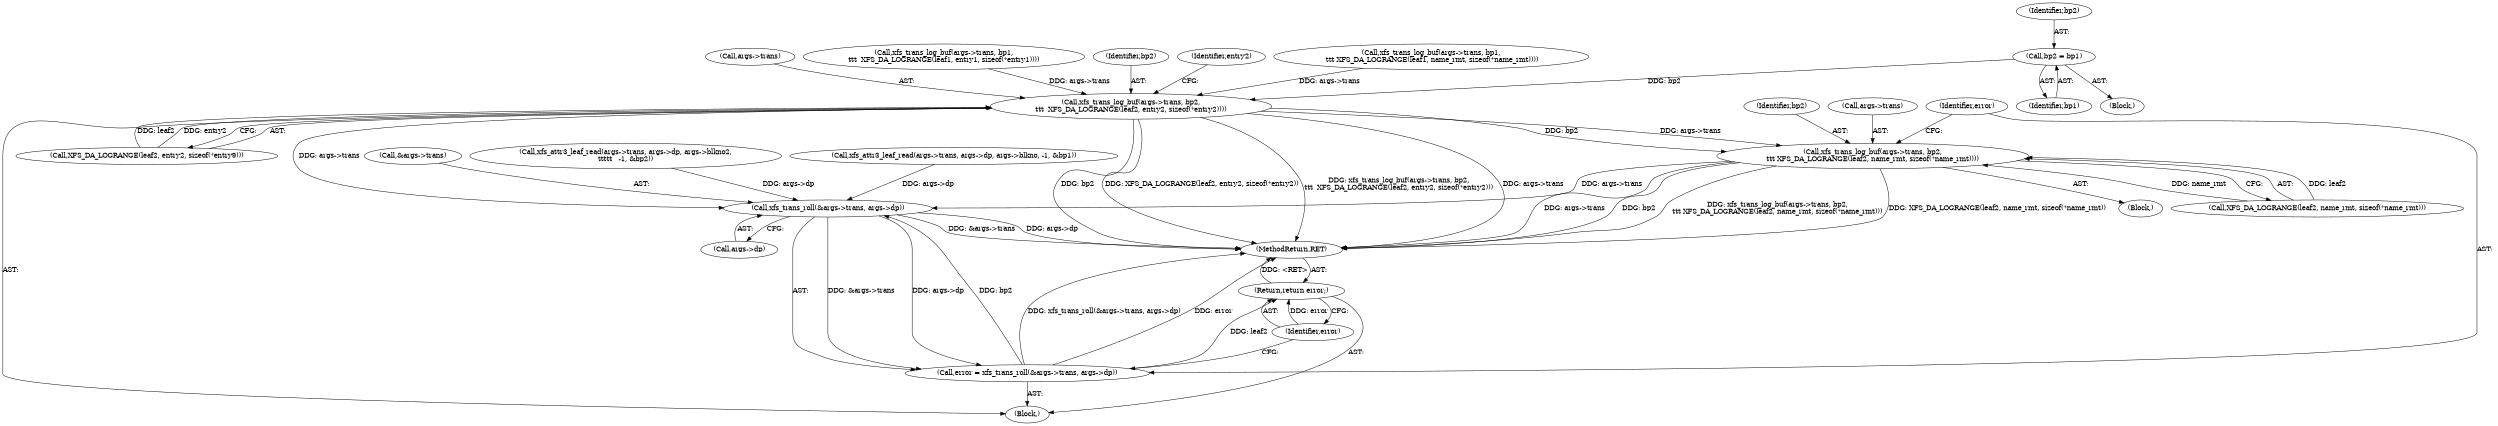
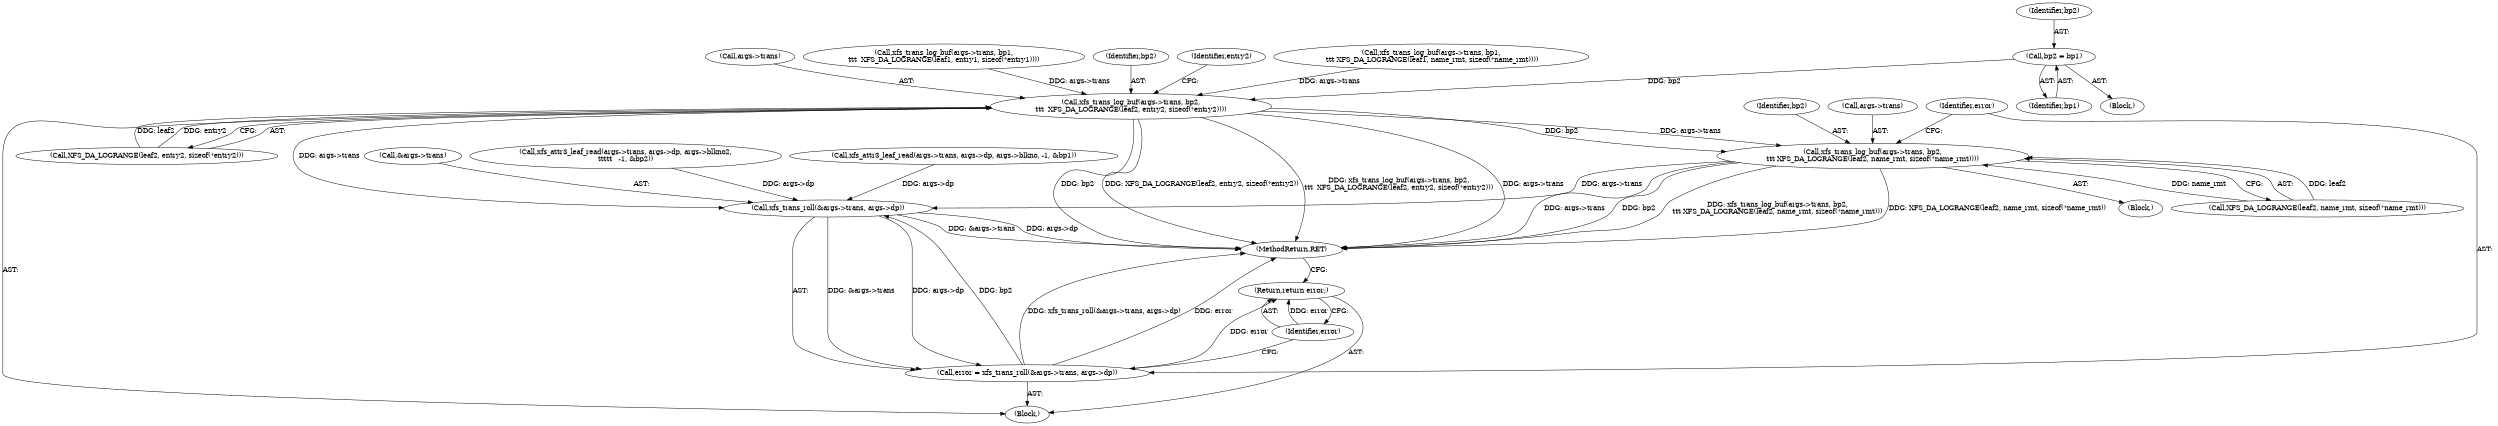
(147, 156) -> (147, 156)
(739, 250) -> none
(1320, 270) -> (1320, 270)
(1261, 273) -> none
(1249, 332) -> (1249, 332)
